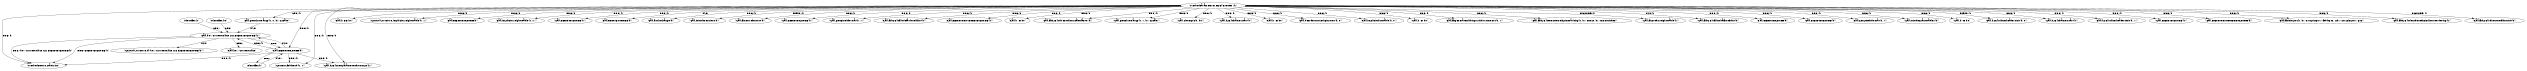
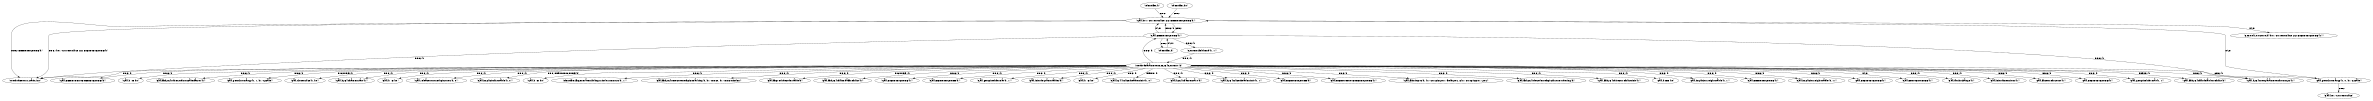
(723, 7) -> (1181, 58)
(798, 13) -> (1957, 73)
(1017, 13) -> (2145, 73)
(1184, 13) -> (345, 73)
(1322, 13) -> (564, 73)
(1650, 13) -> (955, 73)
(2419, 13) -> (1536, 73)
(399, 21) -> (1710, 81)
(1191, 21) -> (305, 81)
(1321, 21) -> (436, 81)
(1475, 21) -> (595, 81)
(1661, 21) -> (785, 81)
(2007, 21) -> (1131, 81)
(235, 42) -> (2339, 87)
